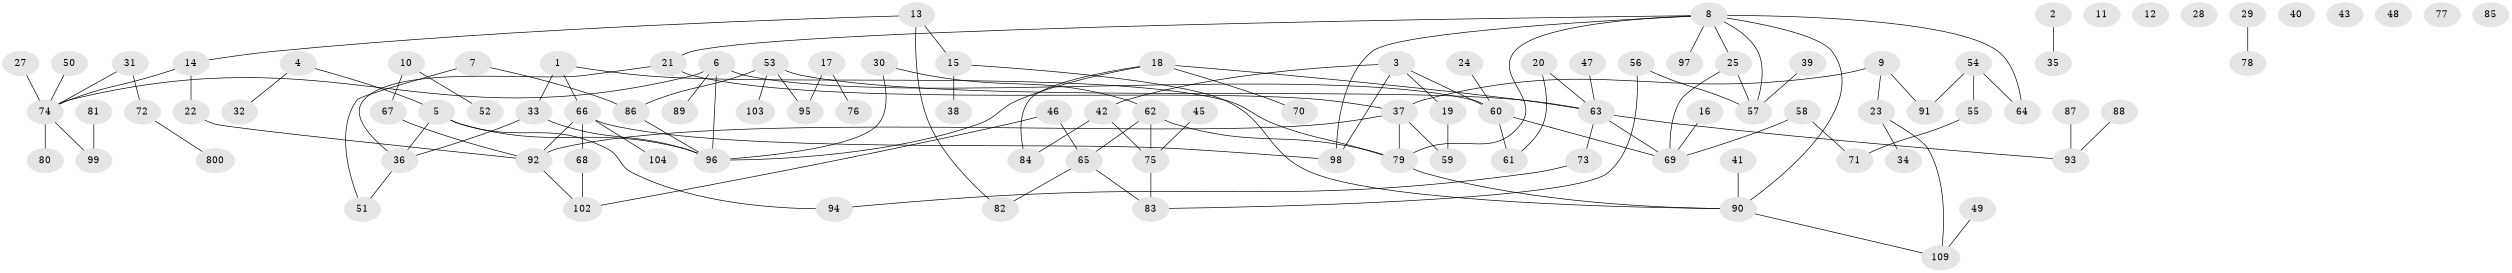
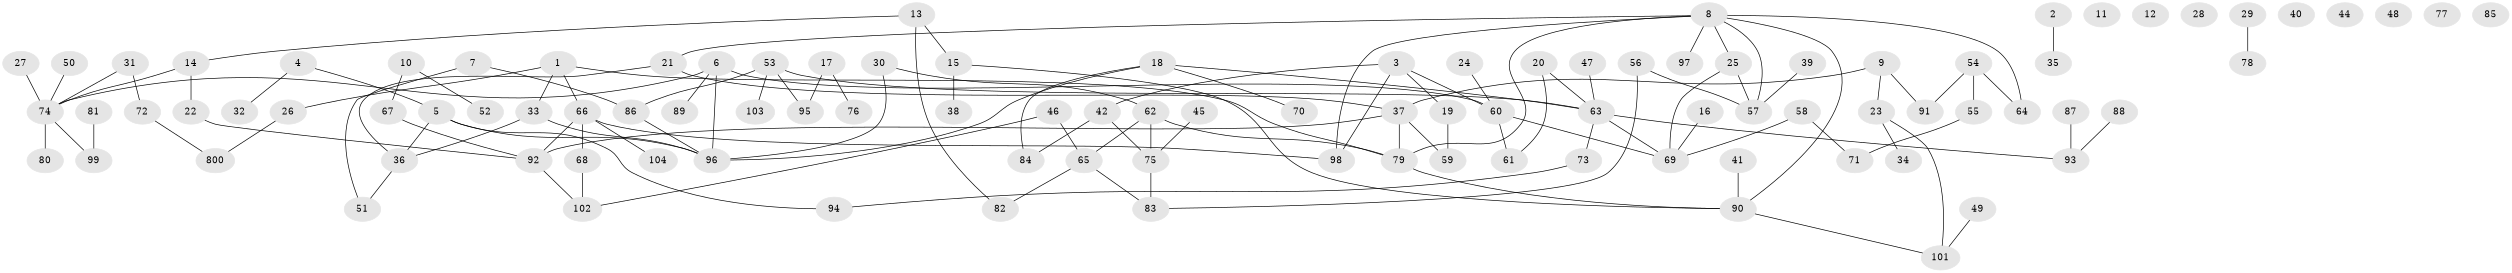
(2345, 15) -> (2345, 15)
none -> (288, 112)
(1941, 258) -> (1941, 258)
